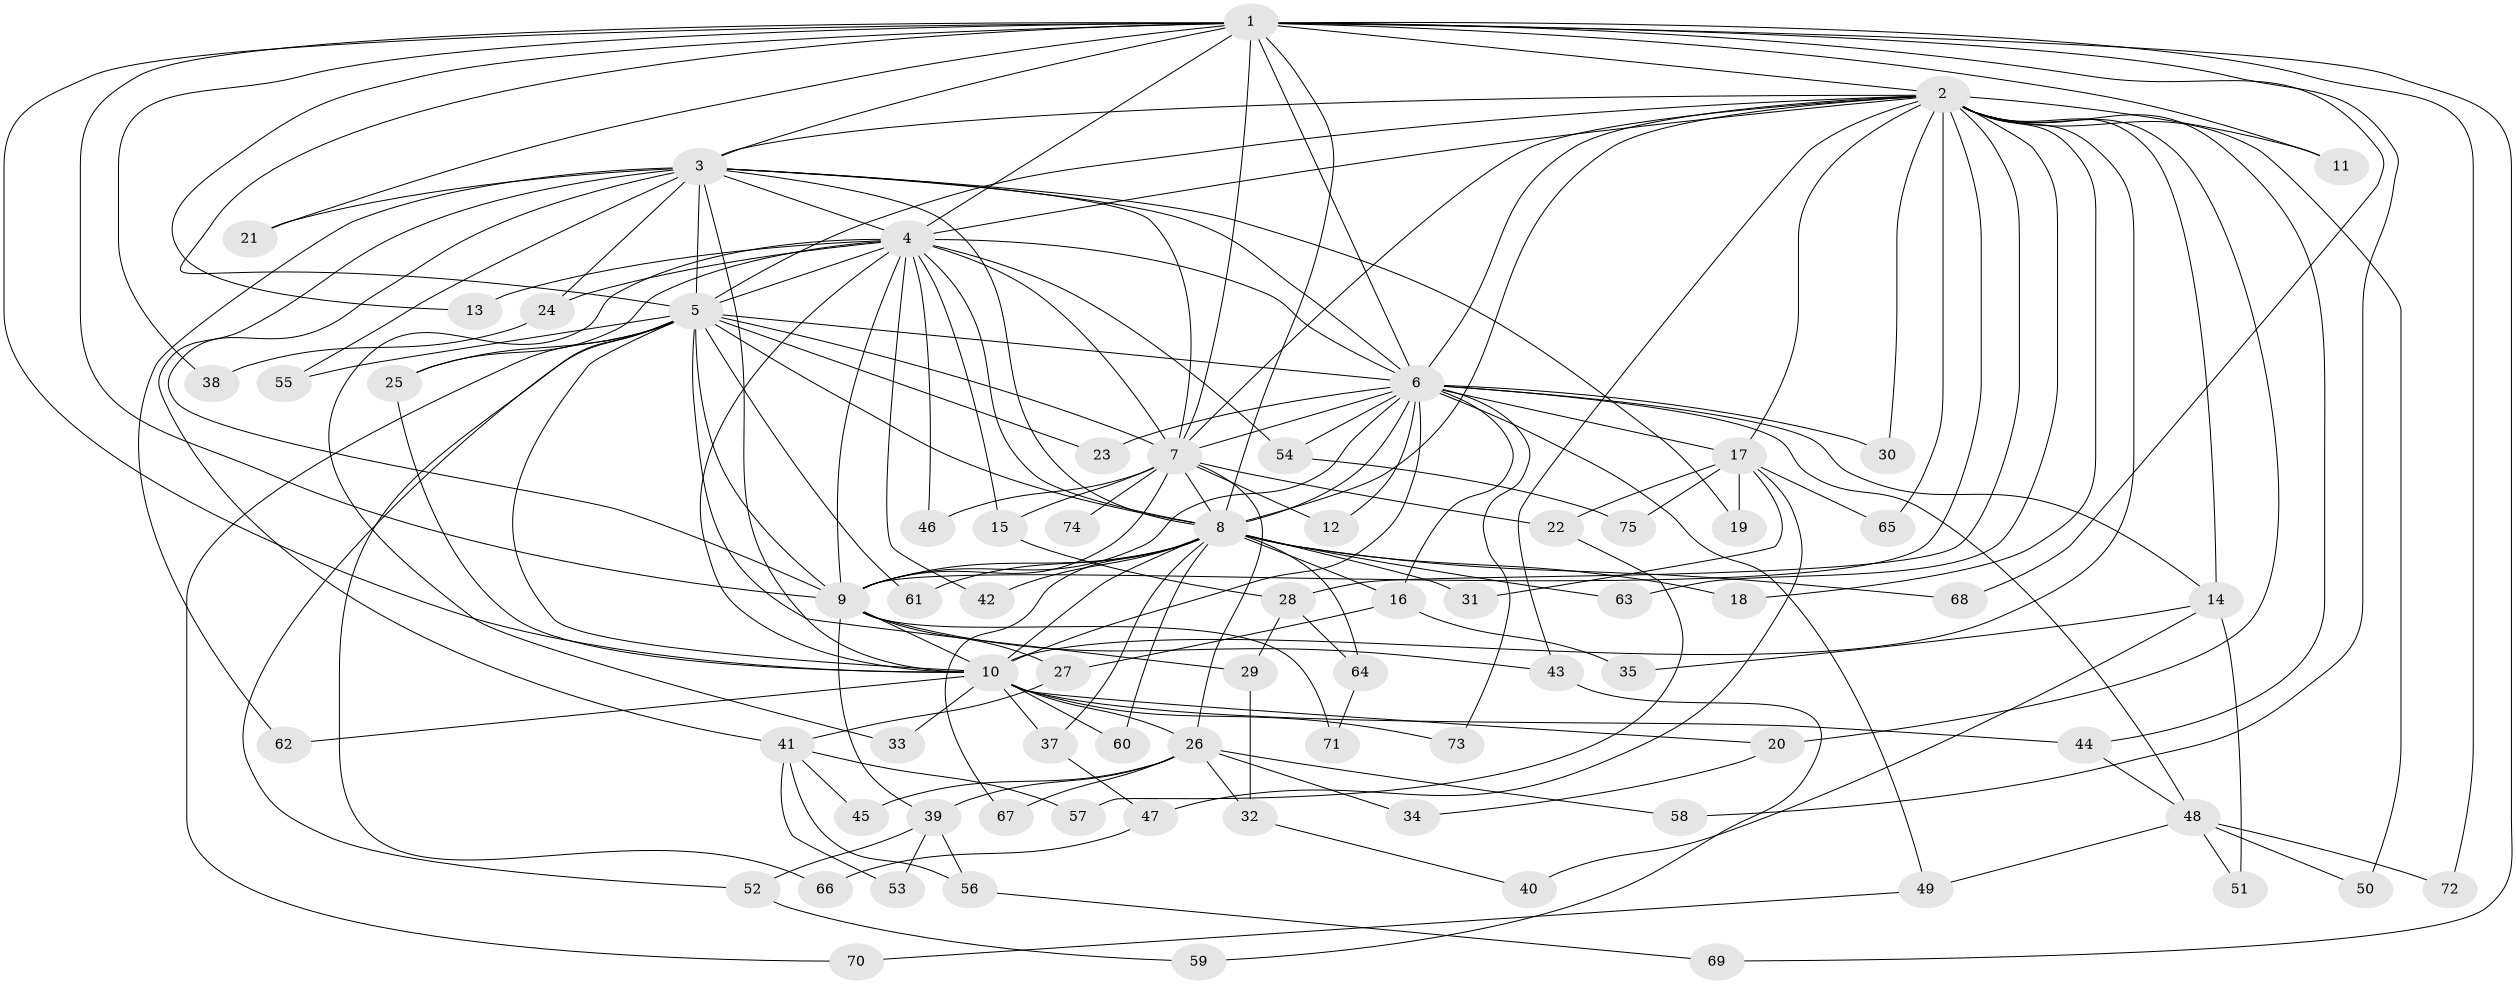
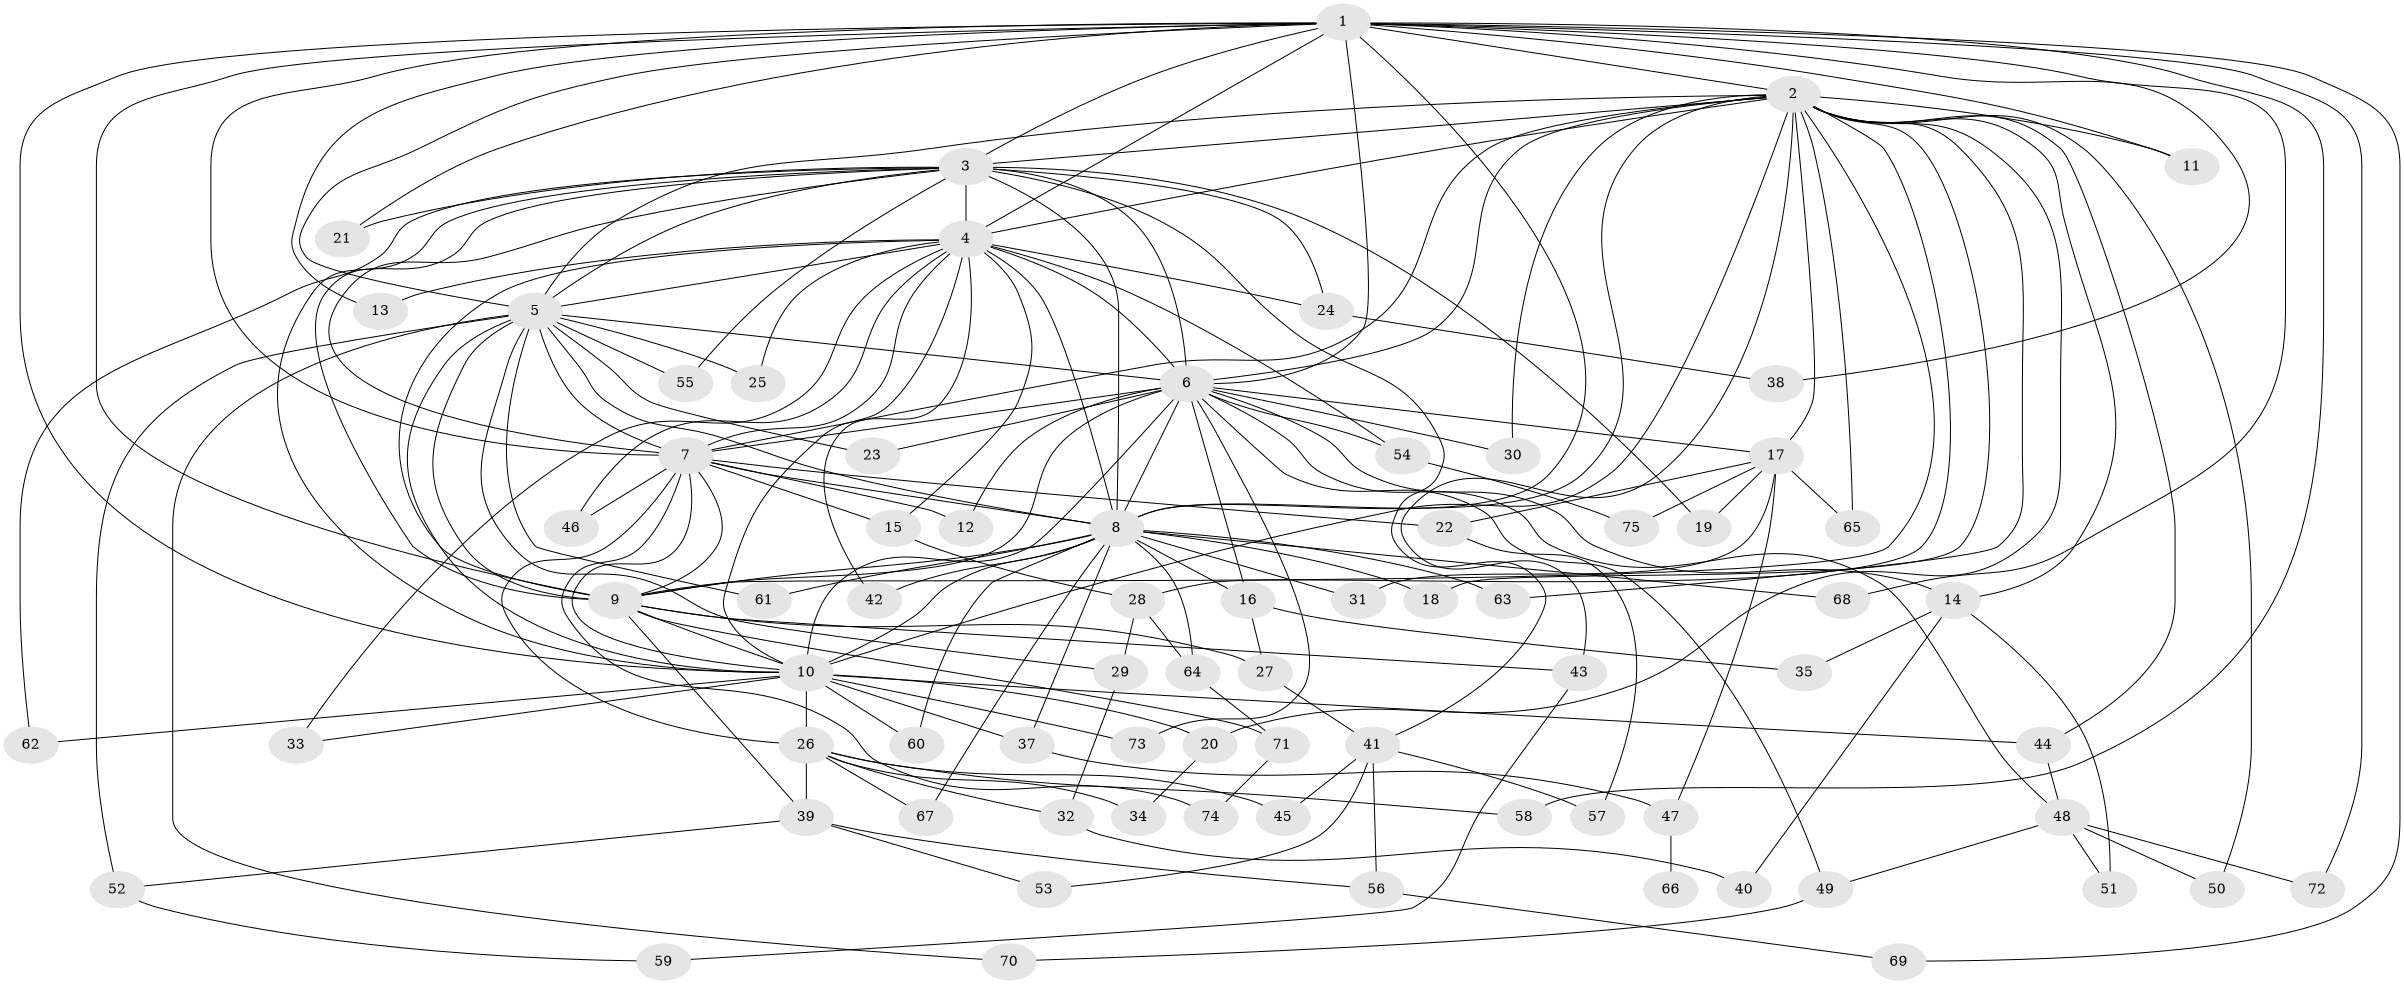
(527, 624) -> (575, 612)
(339, 718) -> none
none -> (1247, 781)
